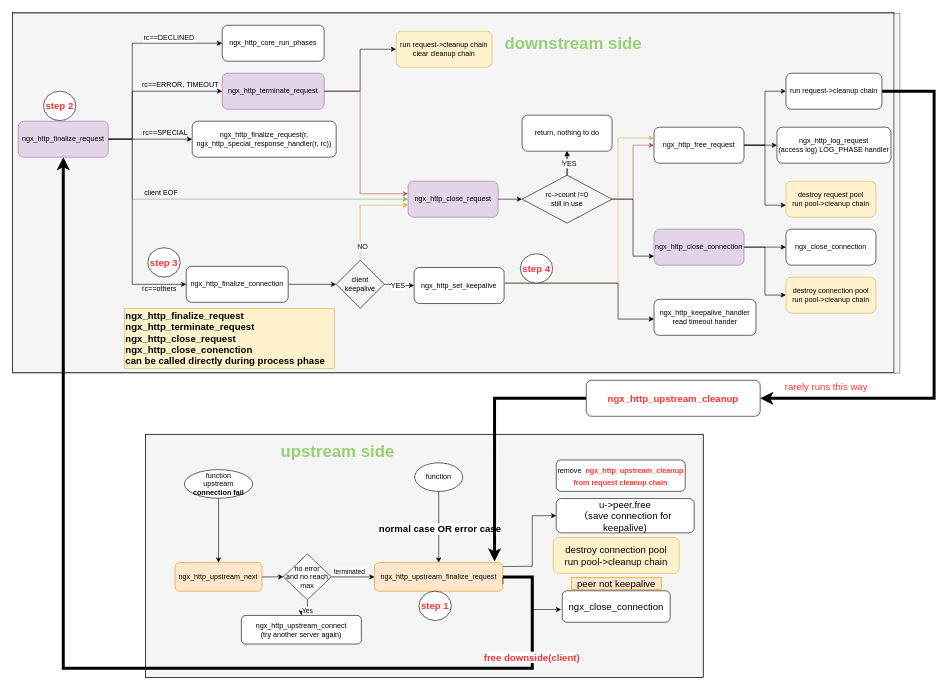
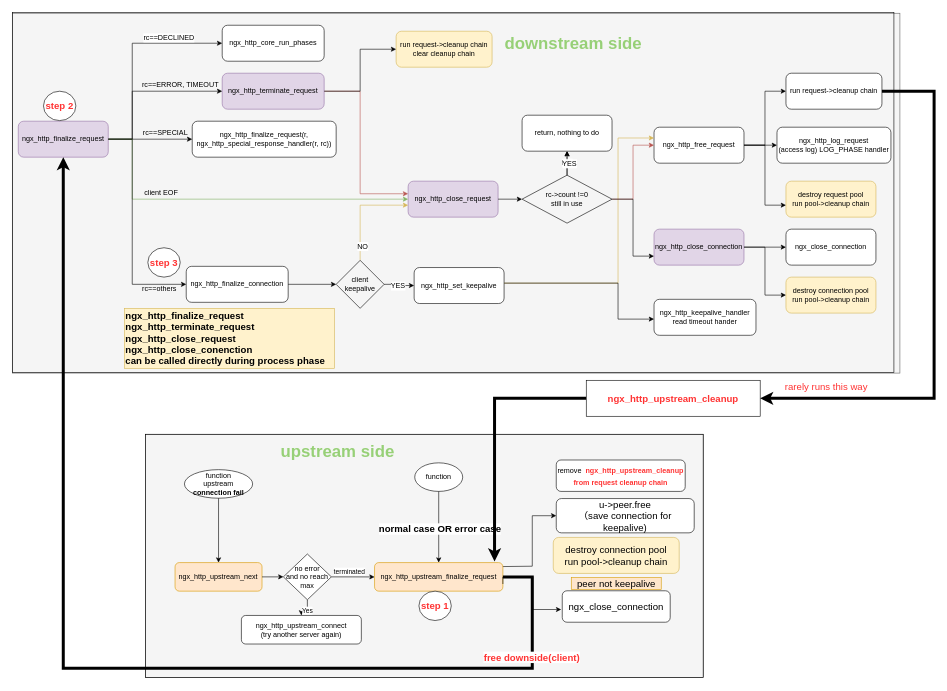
(537, 268) -> none
(674, 398) -> (674, 398)
